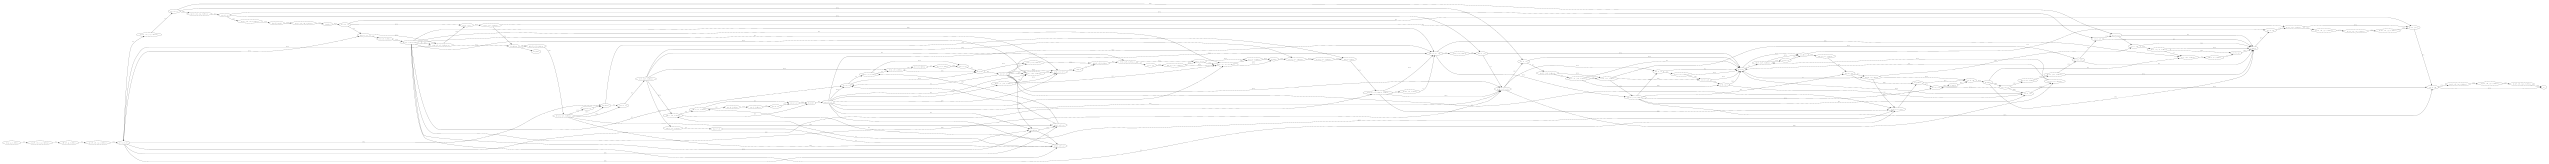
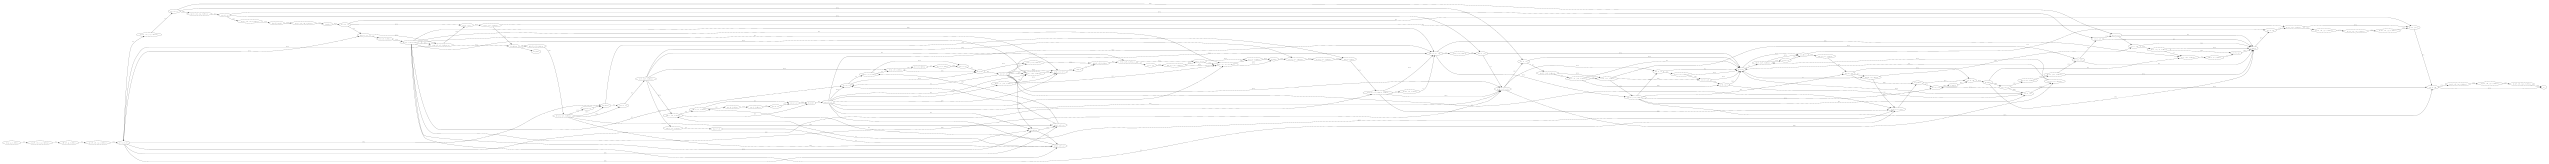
(1923, 77) -> (1912, 69)
